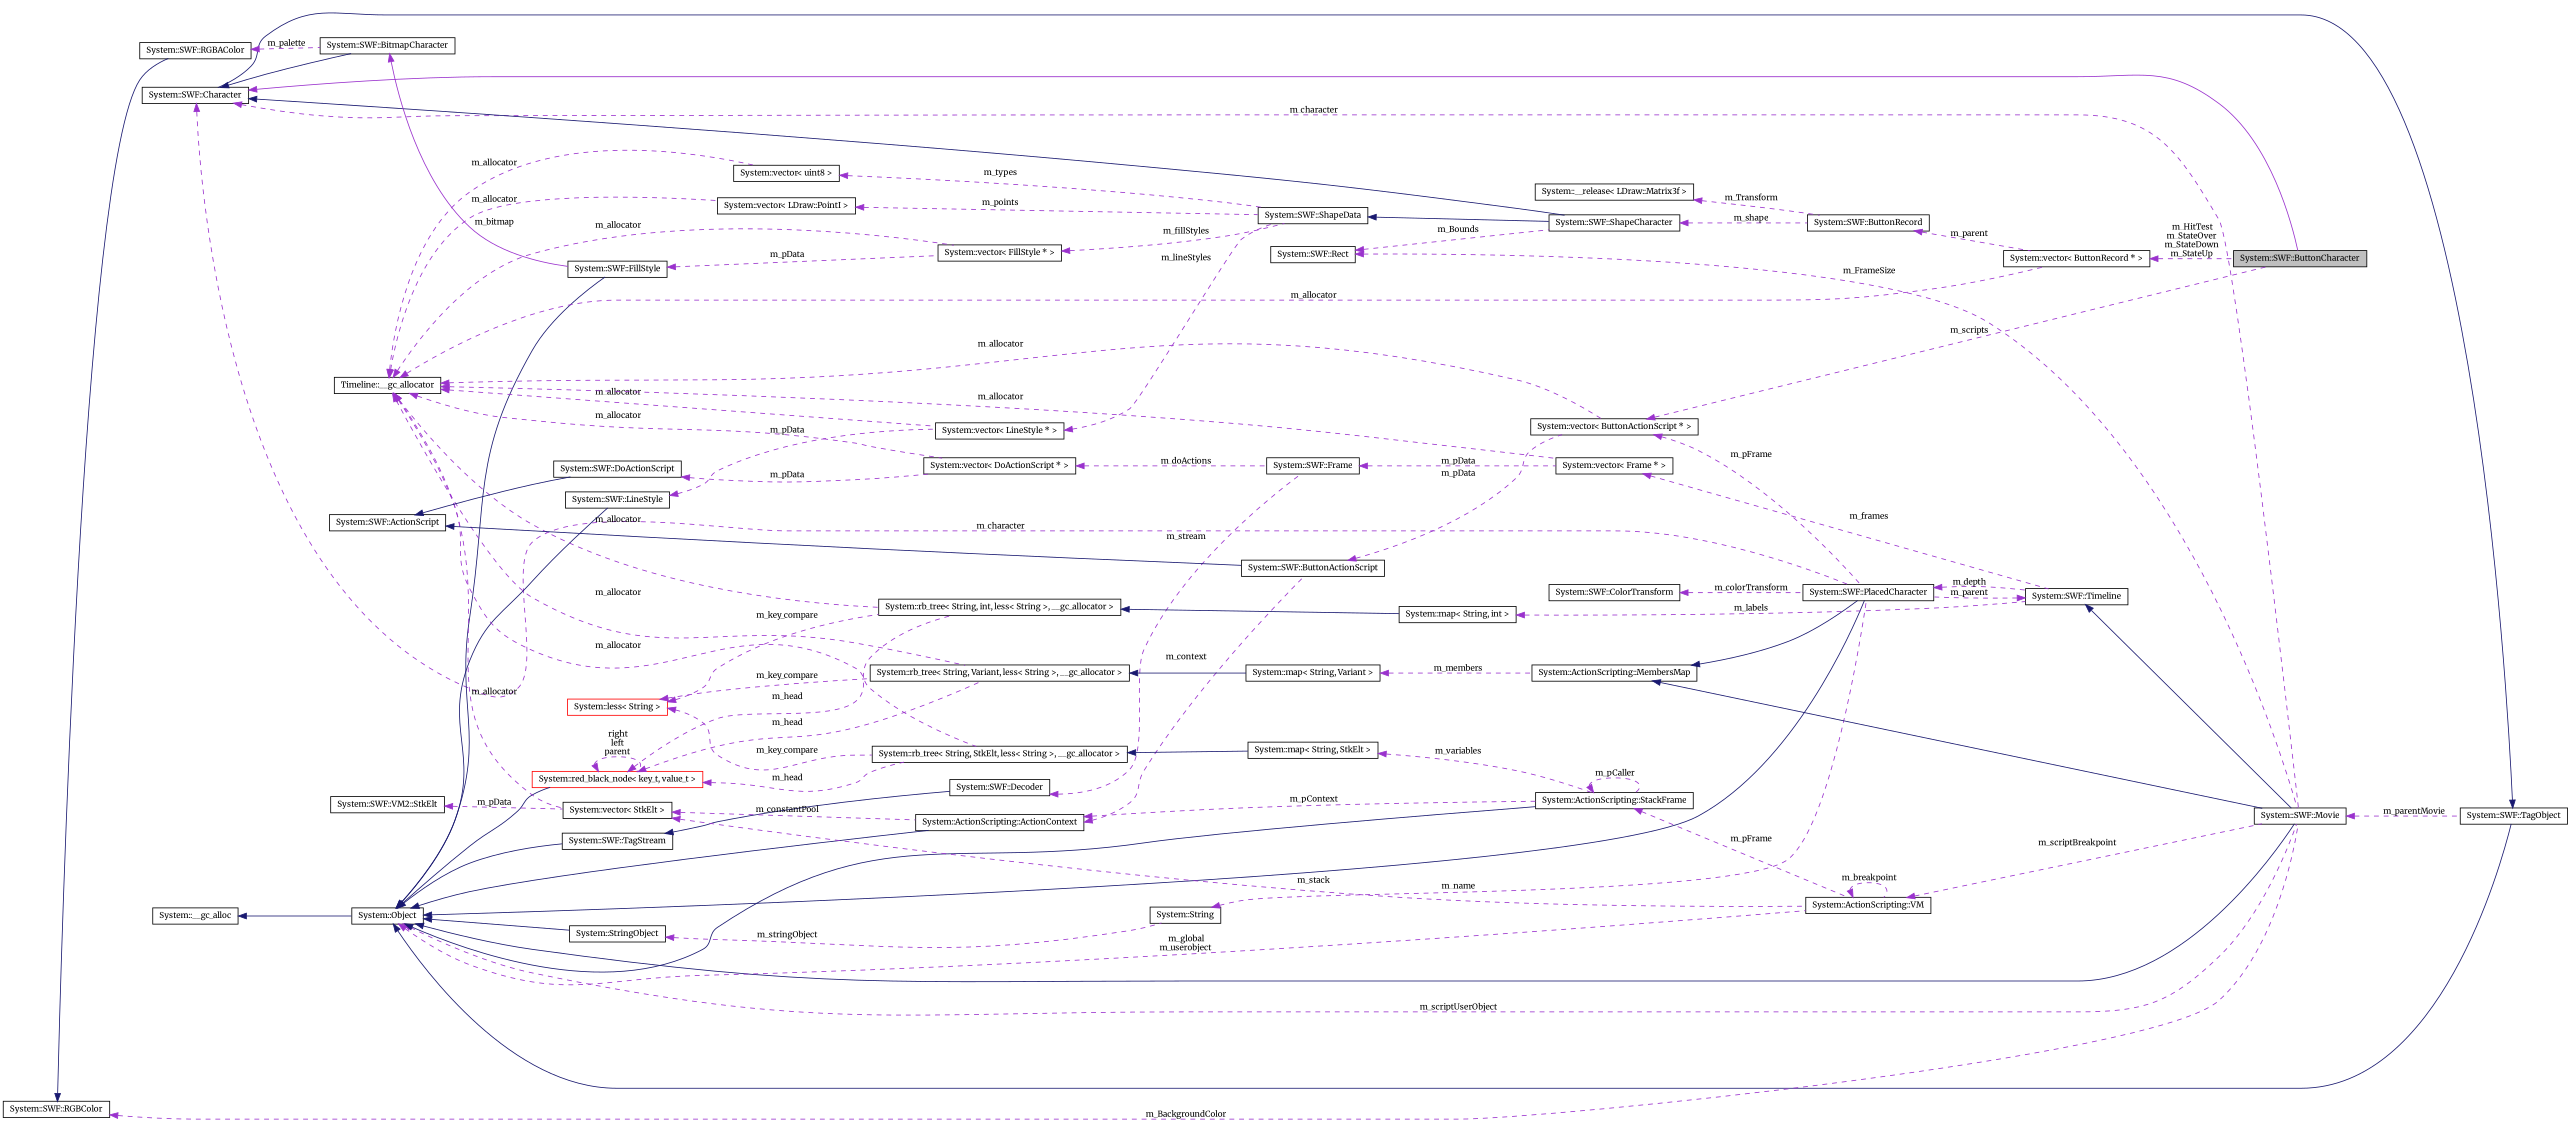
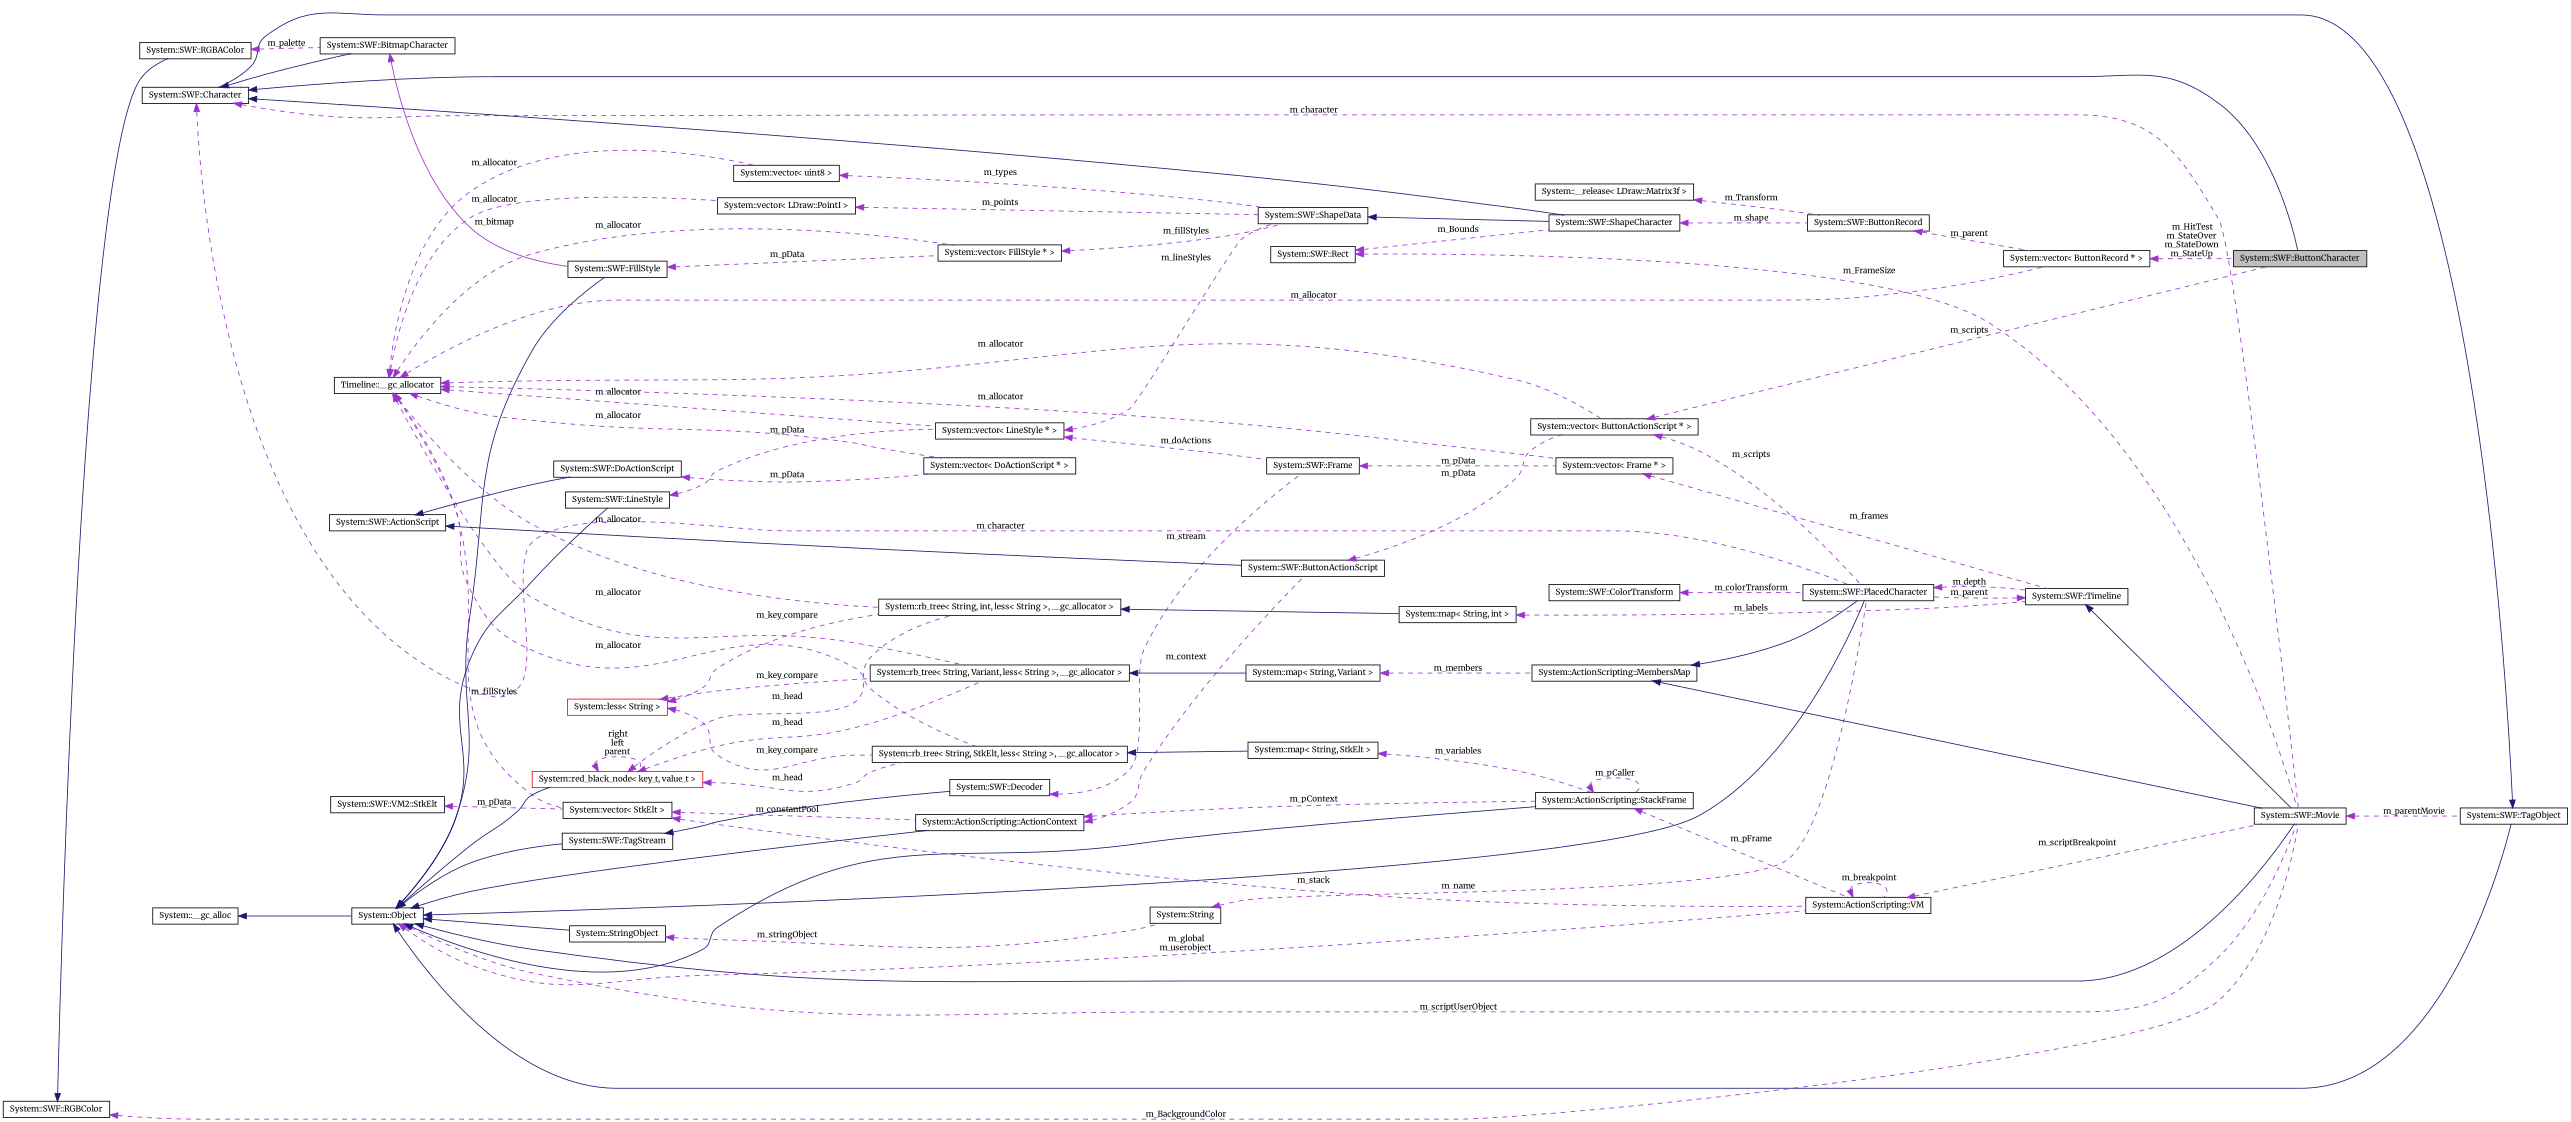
(1326, 77) -> (1326, 77)
(1751, 455) -> (1751, 455)
(1175, 466) -> (1169, 448)
(494, 692) -> (494, 692)
